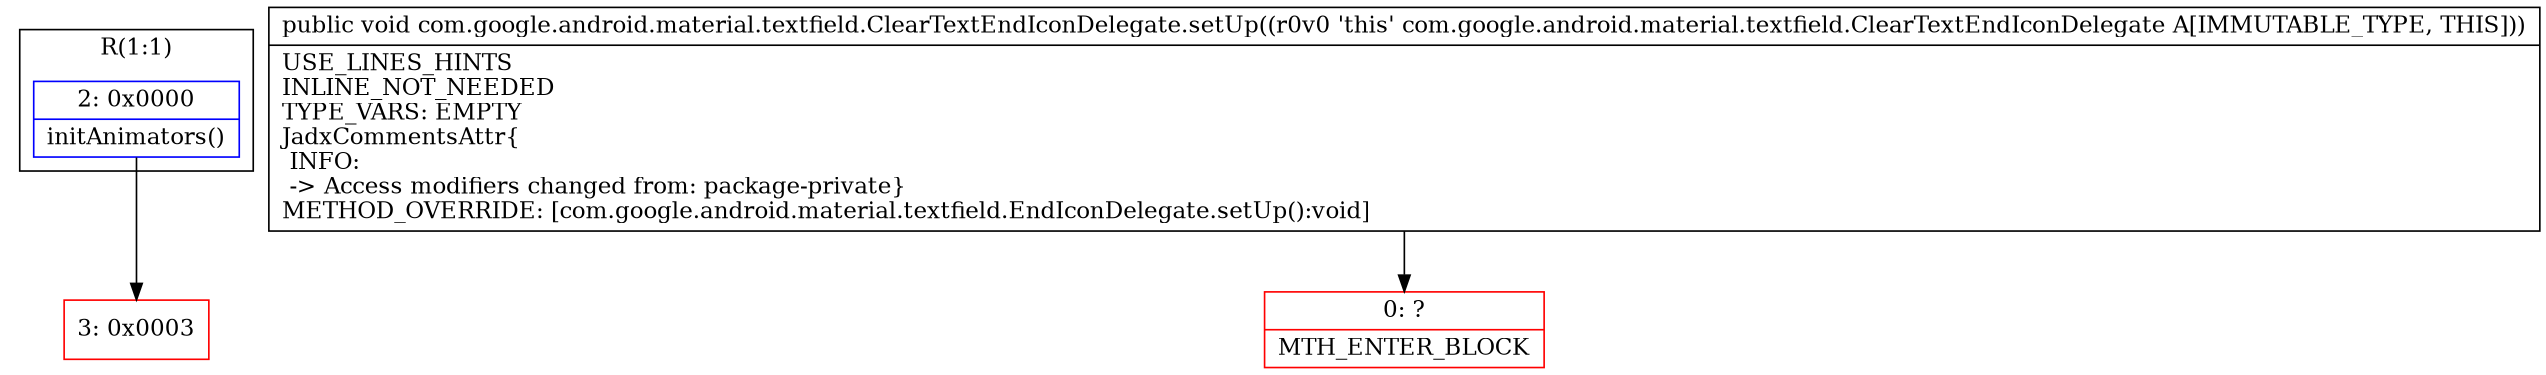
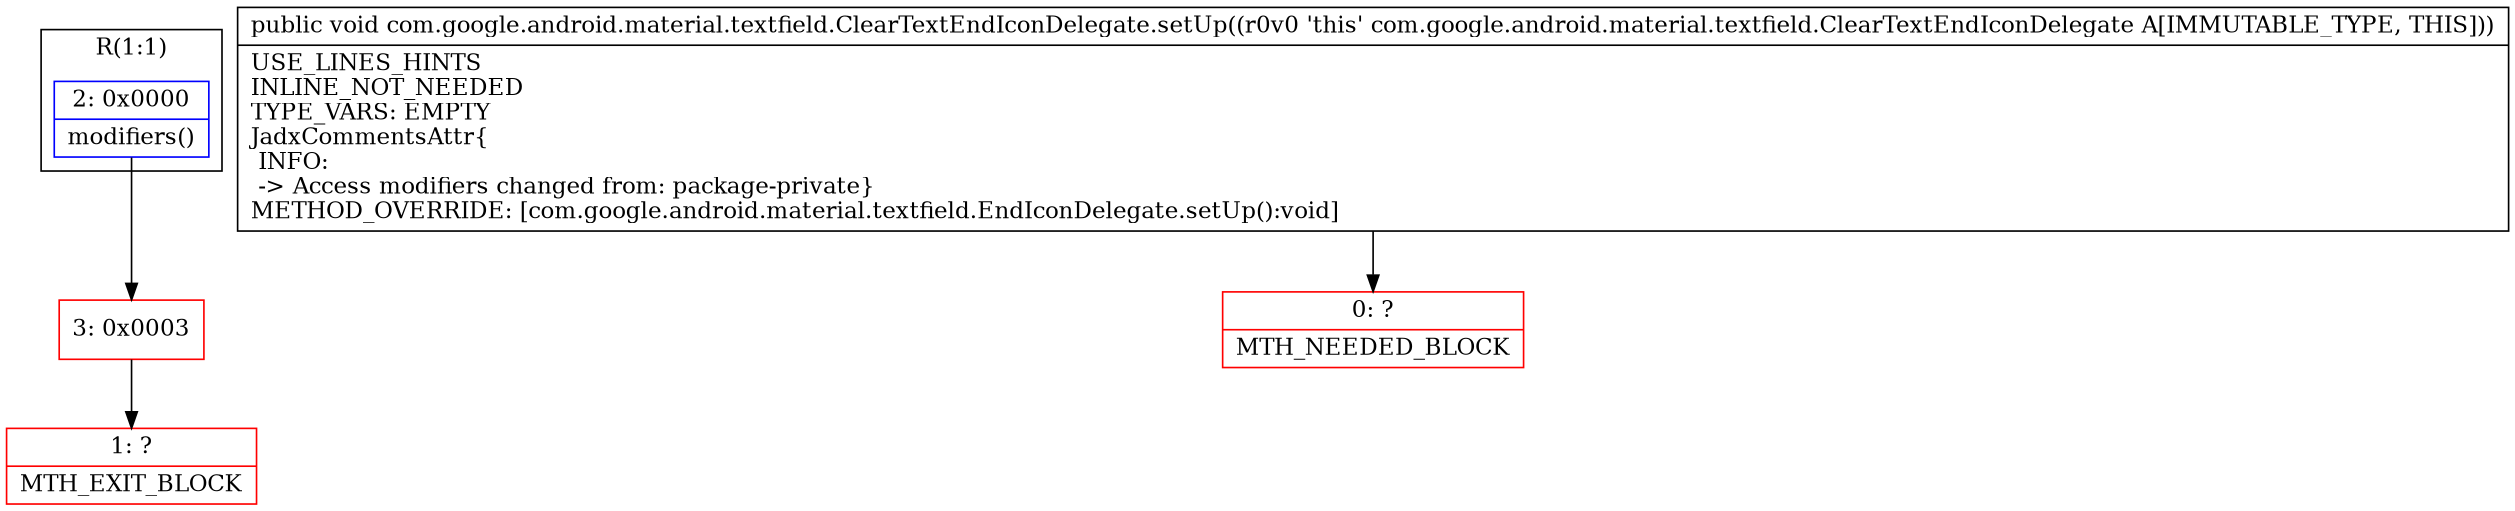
(136, 137) -> (132, 137)
(1404, 348) -> (1373, 348)
none -> (132, 466)
